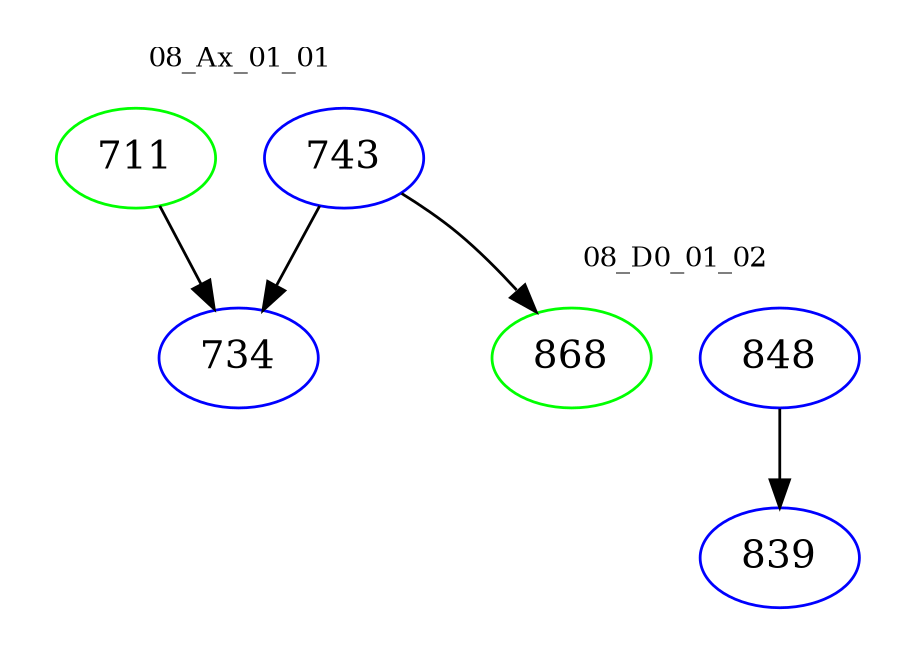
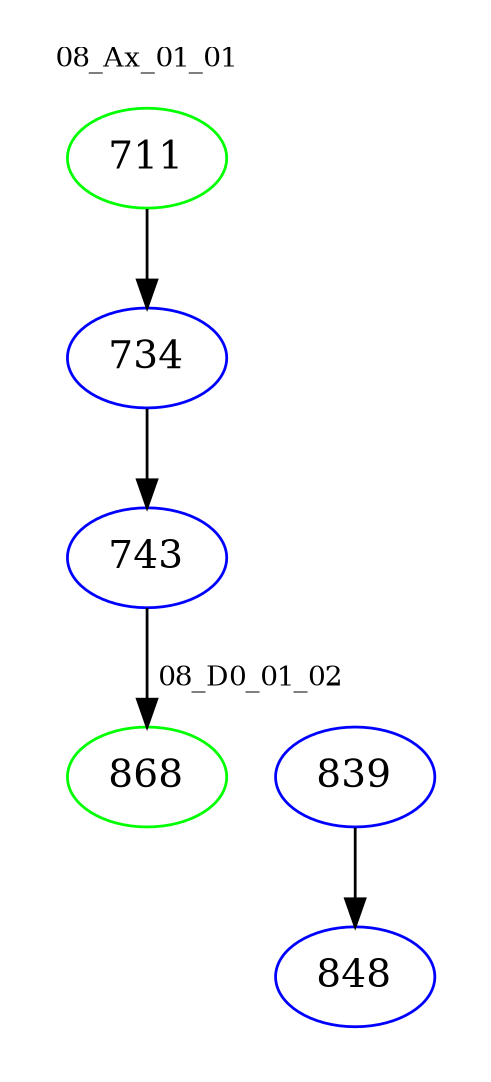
(298, 246) -> (147, 444)
(780, 444) -> (355, 863)
